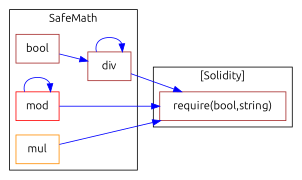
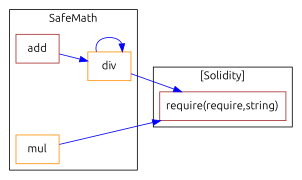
(38, 49) -> (38, 49)
(109, 66) -> (109, 66)
(38, 106) -> none
(223, 106) -> (223, 106)
